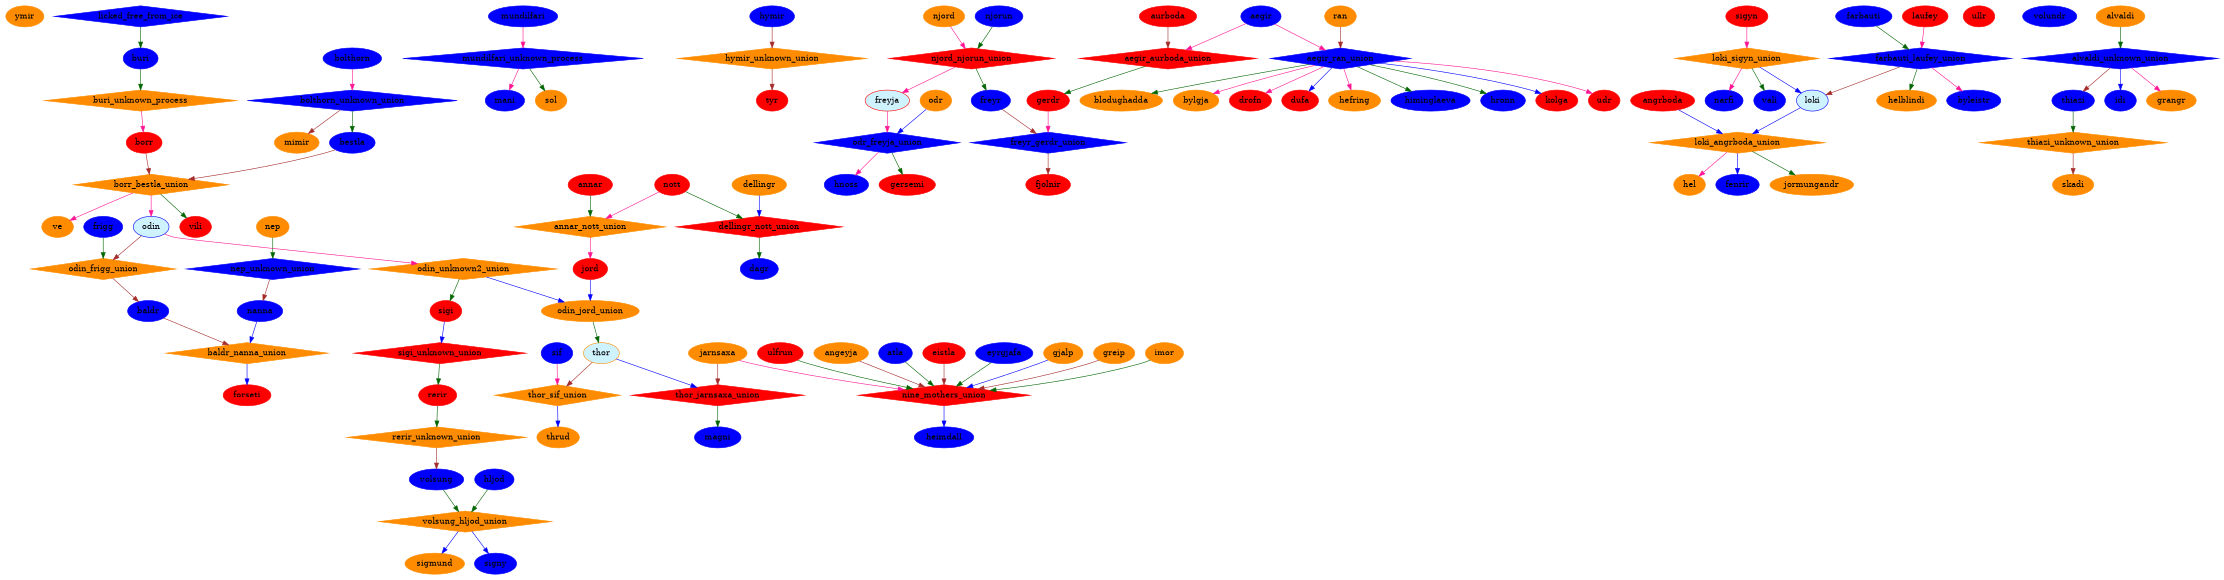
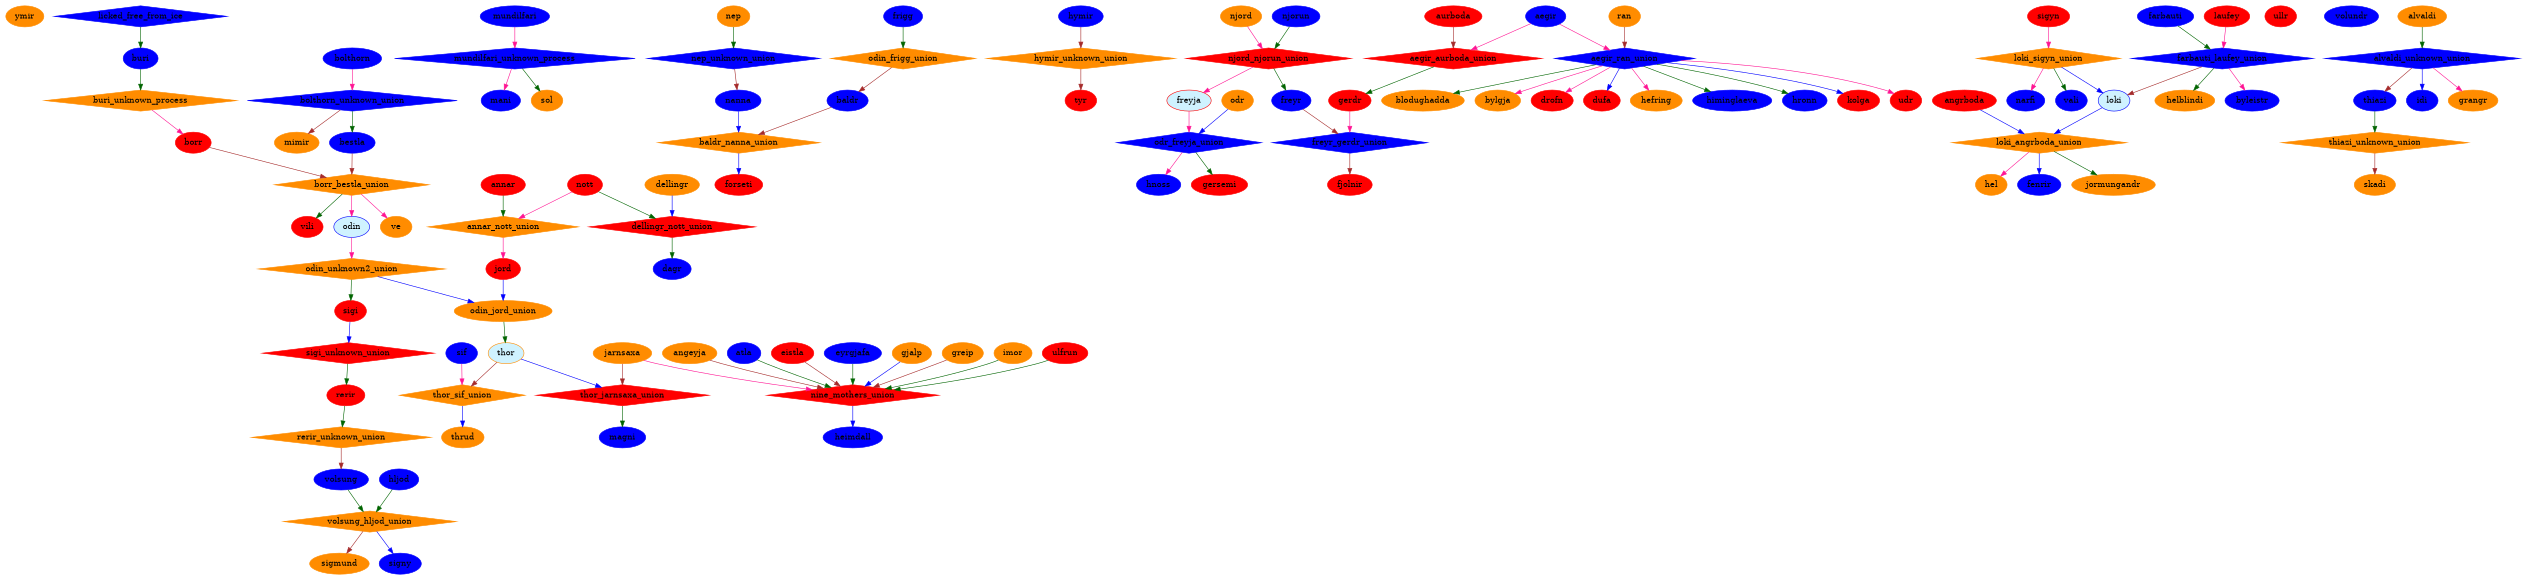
(130, 246) -> none
(452, 540) -> (357, 540)
